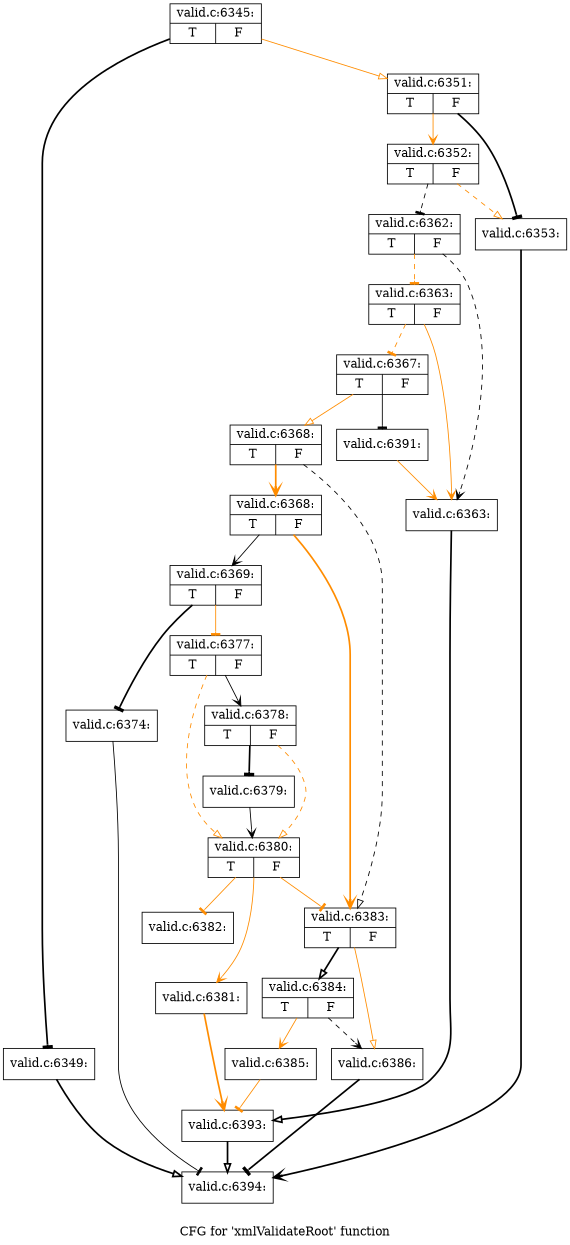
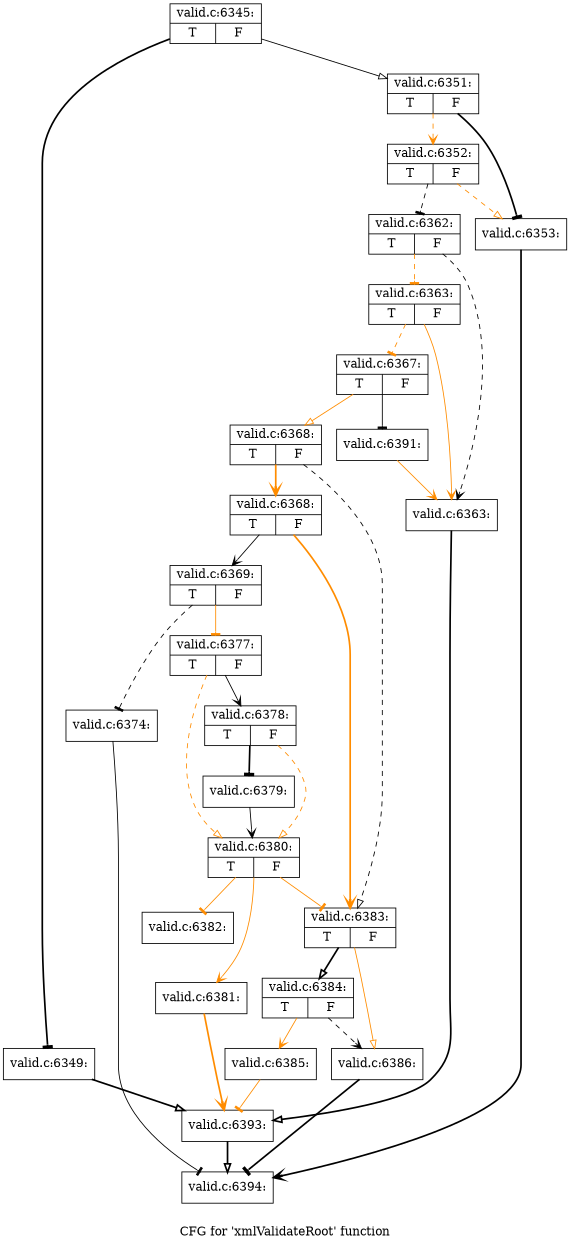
(320, 58) -> (320, 58)
(433, 125) -> (433, 125)
(151, 652) -> (151, 652)
(104, 1140) -> (134, 1094)
